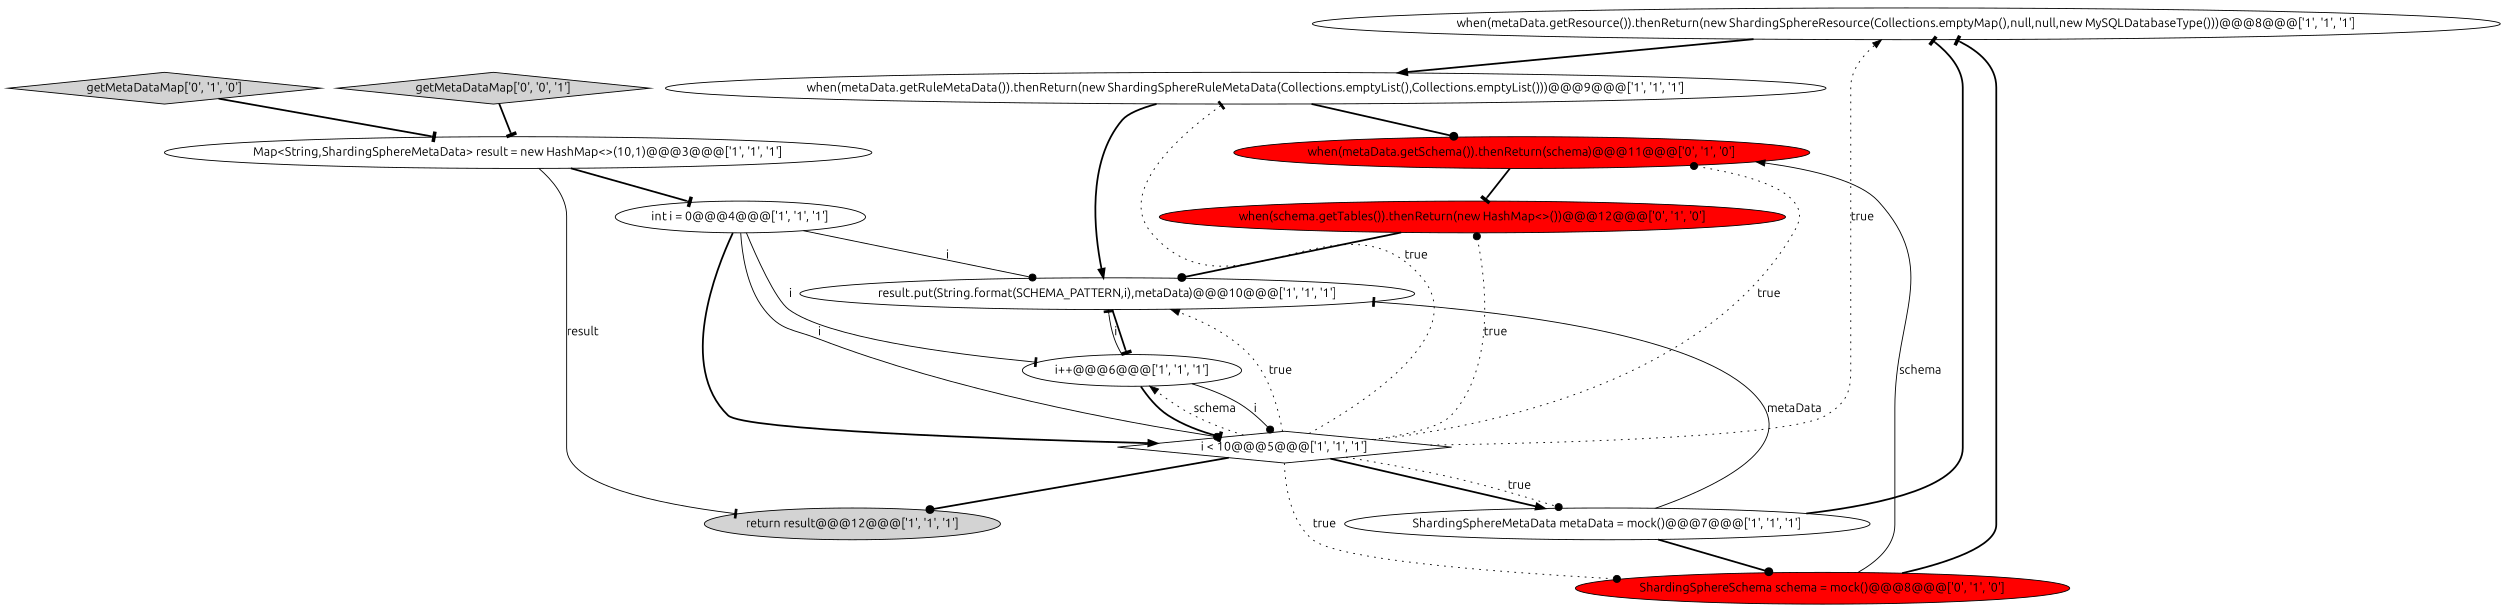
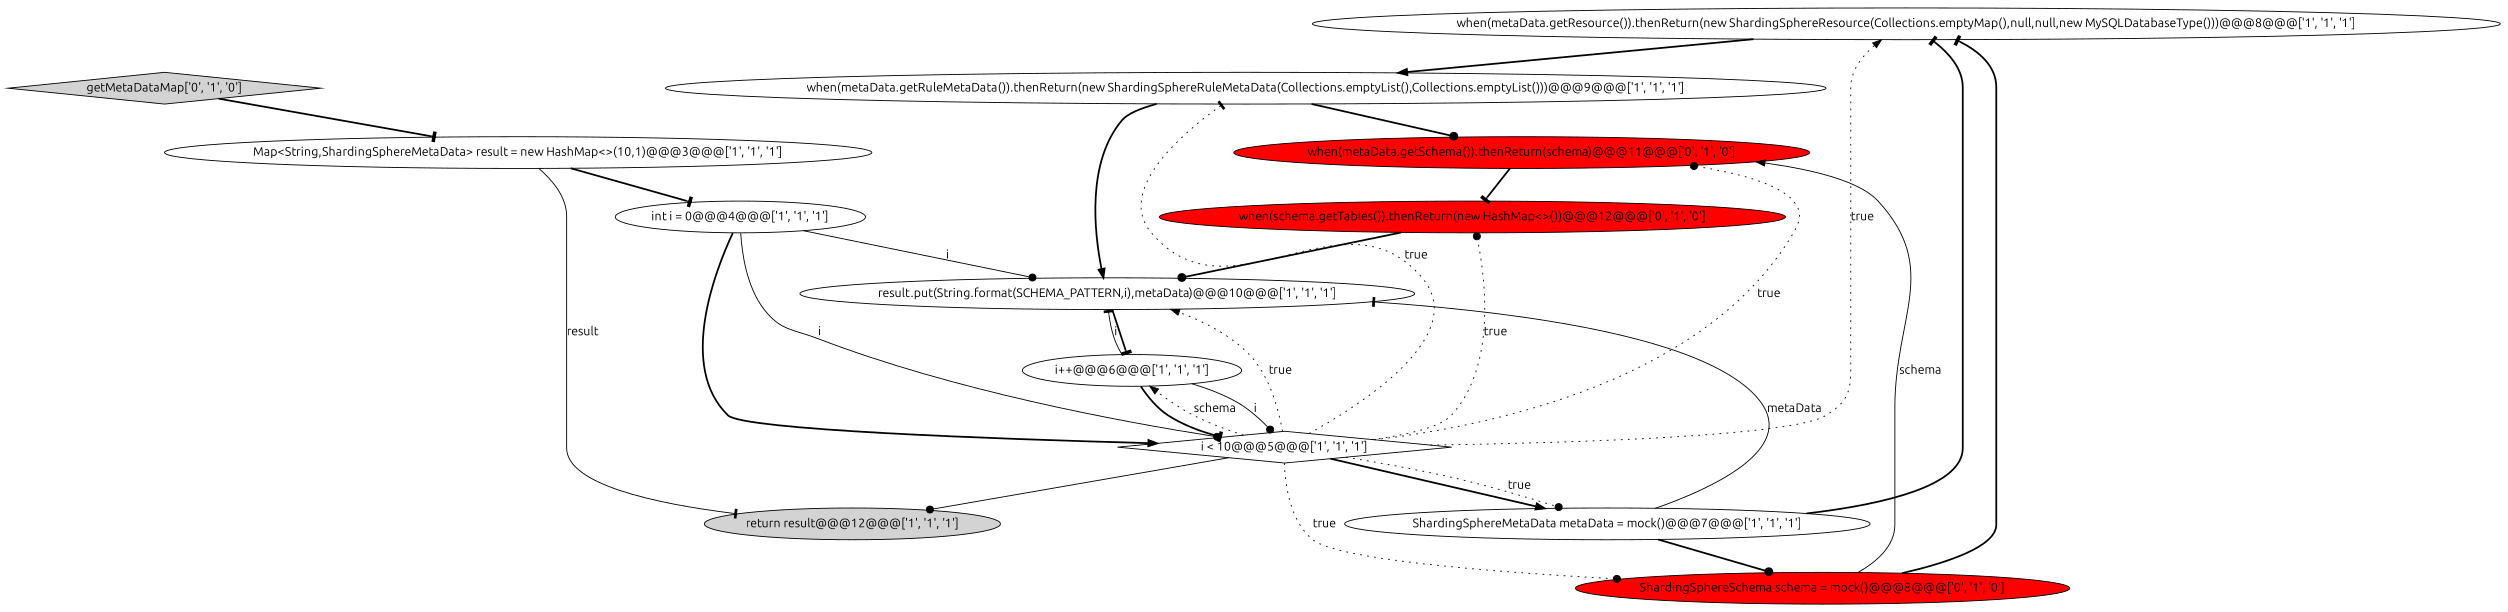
(493, 88) -> none
(865, 337) -> none
(1081, 483) -> (1081, 483)
